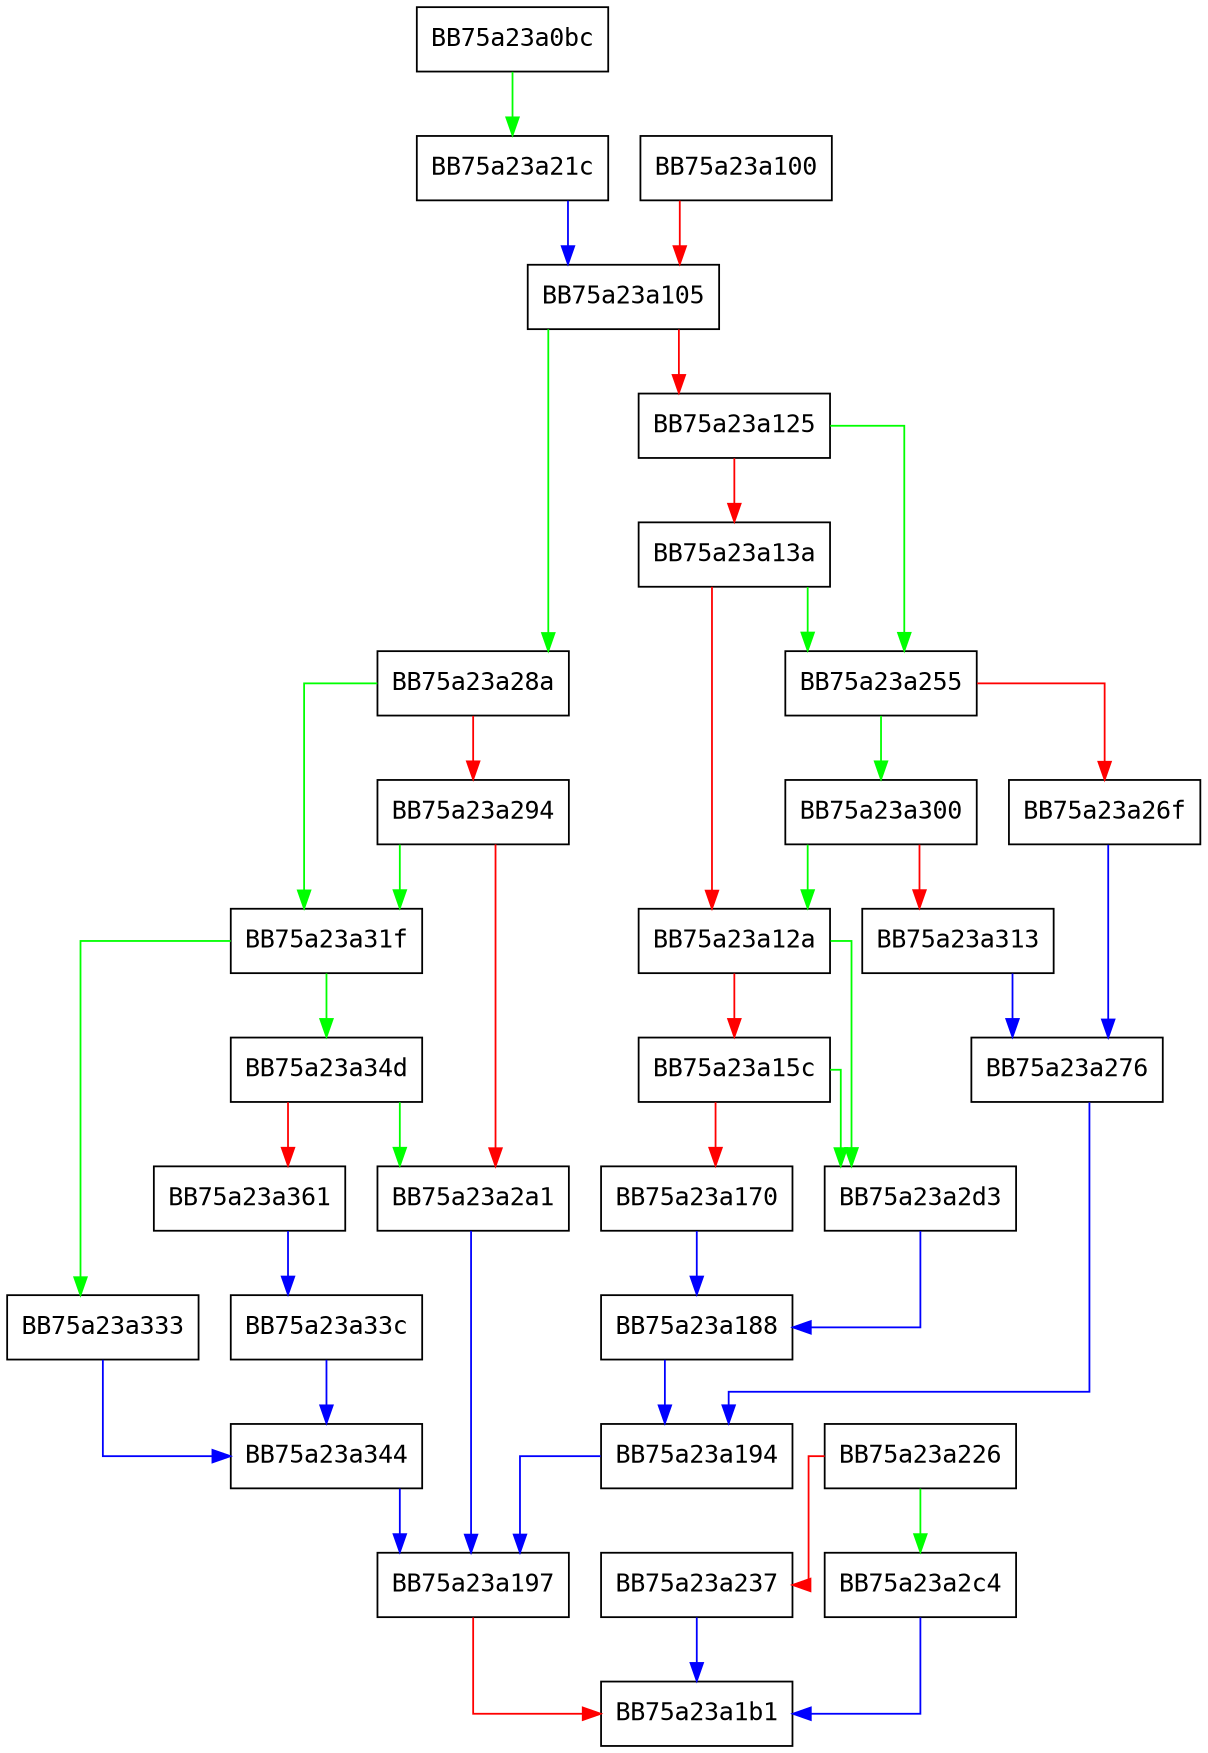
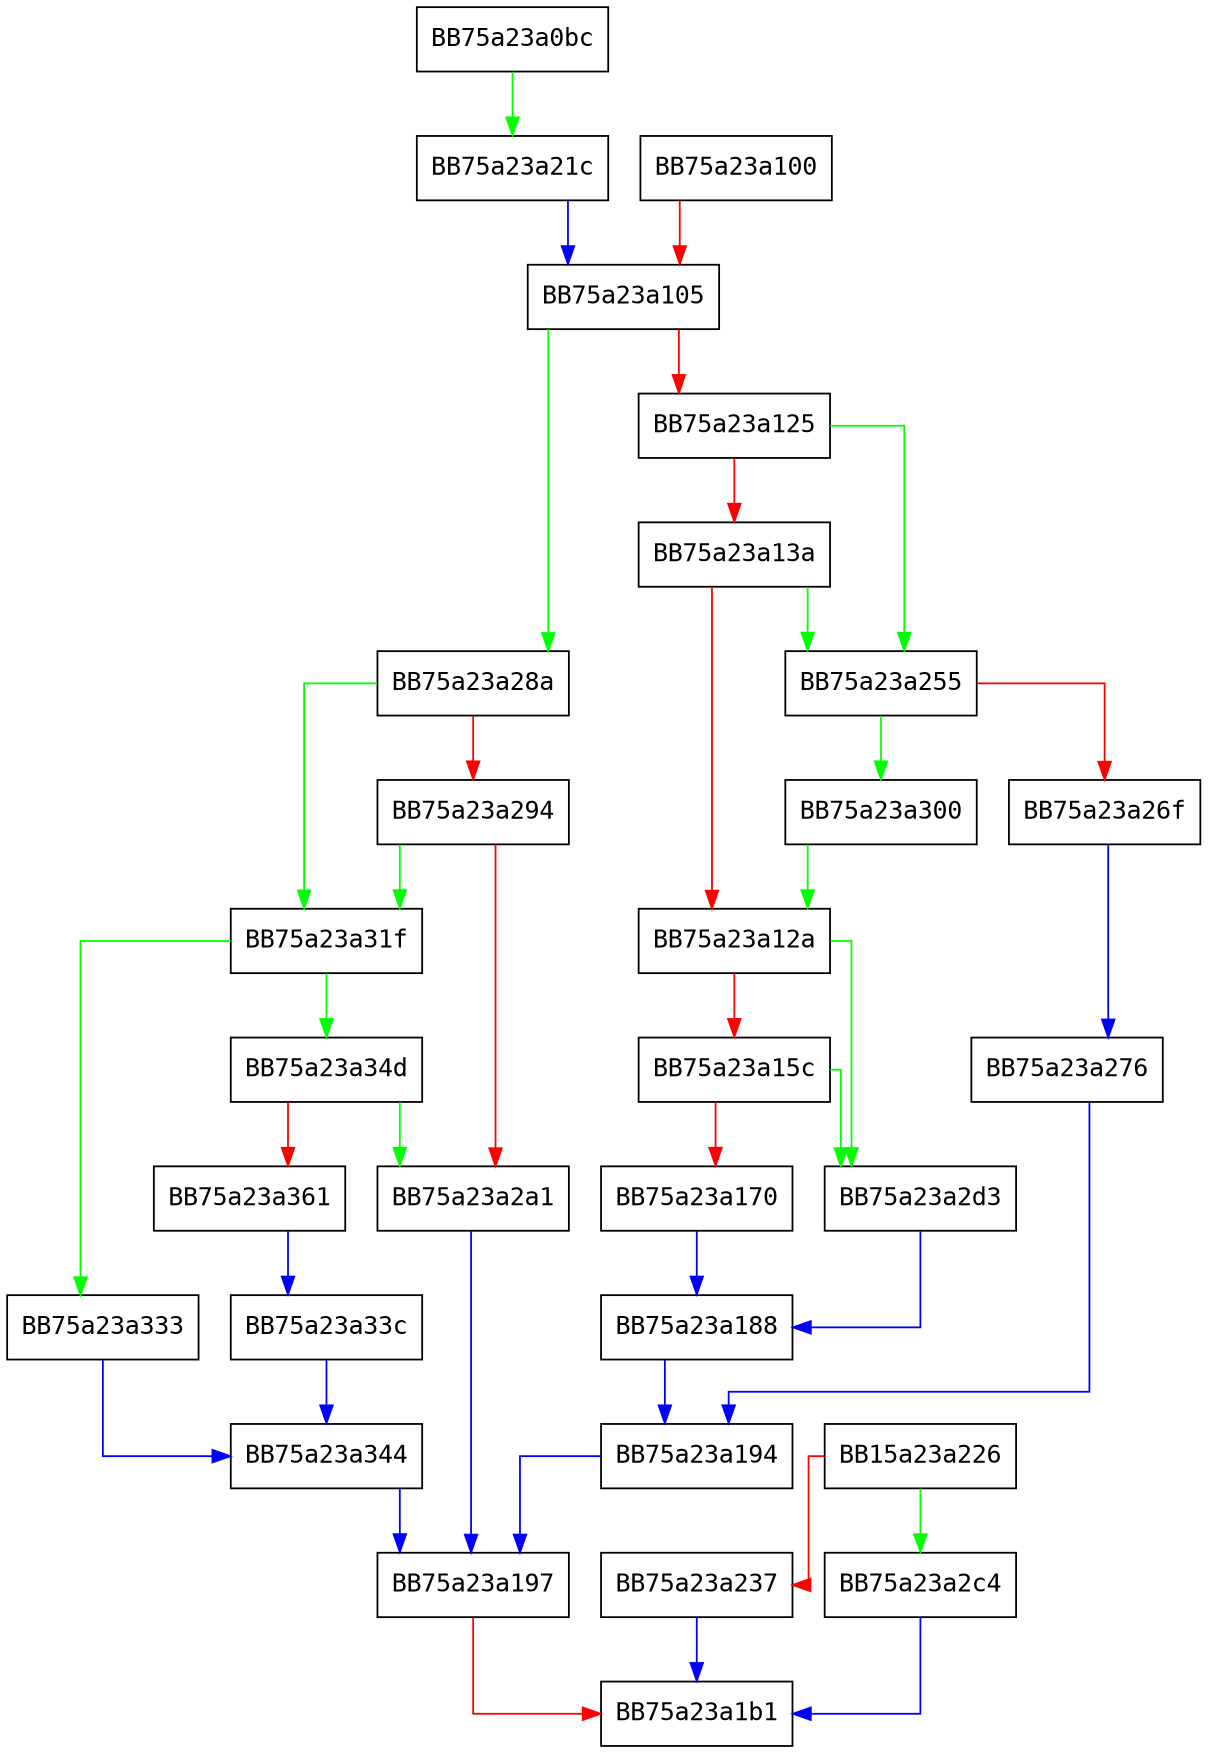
(958, 941) -> none
(920, 1456) -> (920, 1456)
